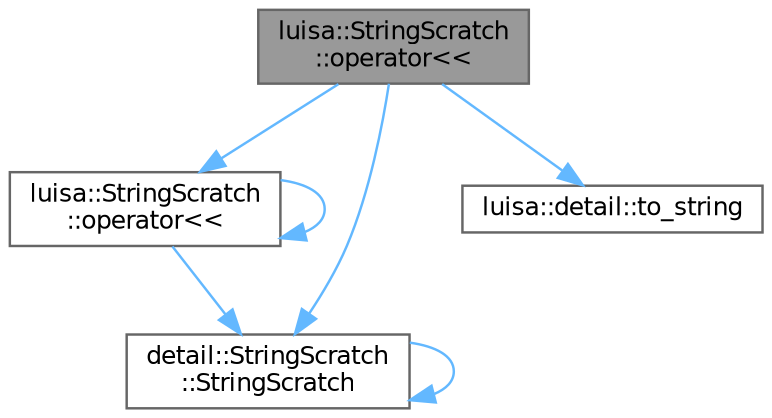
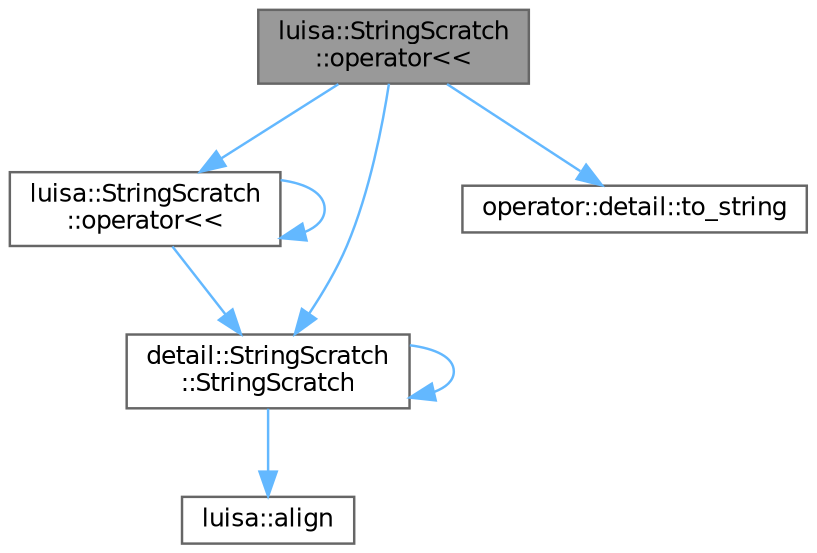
(612, 209) -> (635, 209)
none -> (268, 520)
